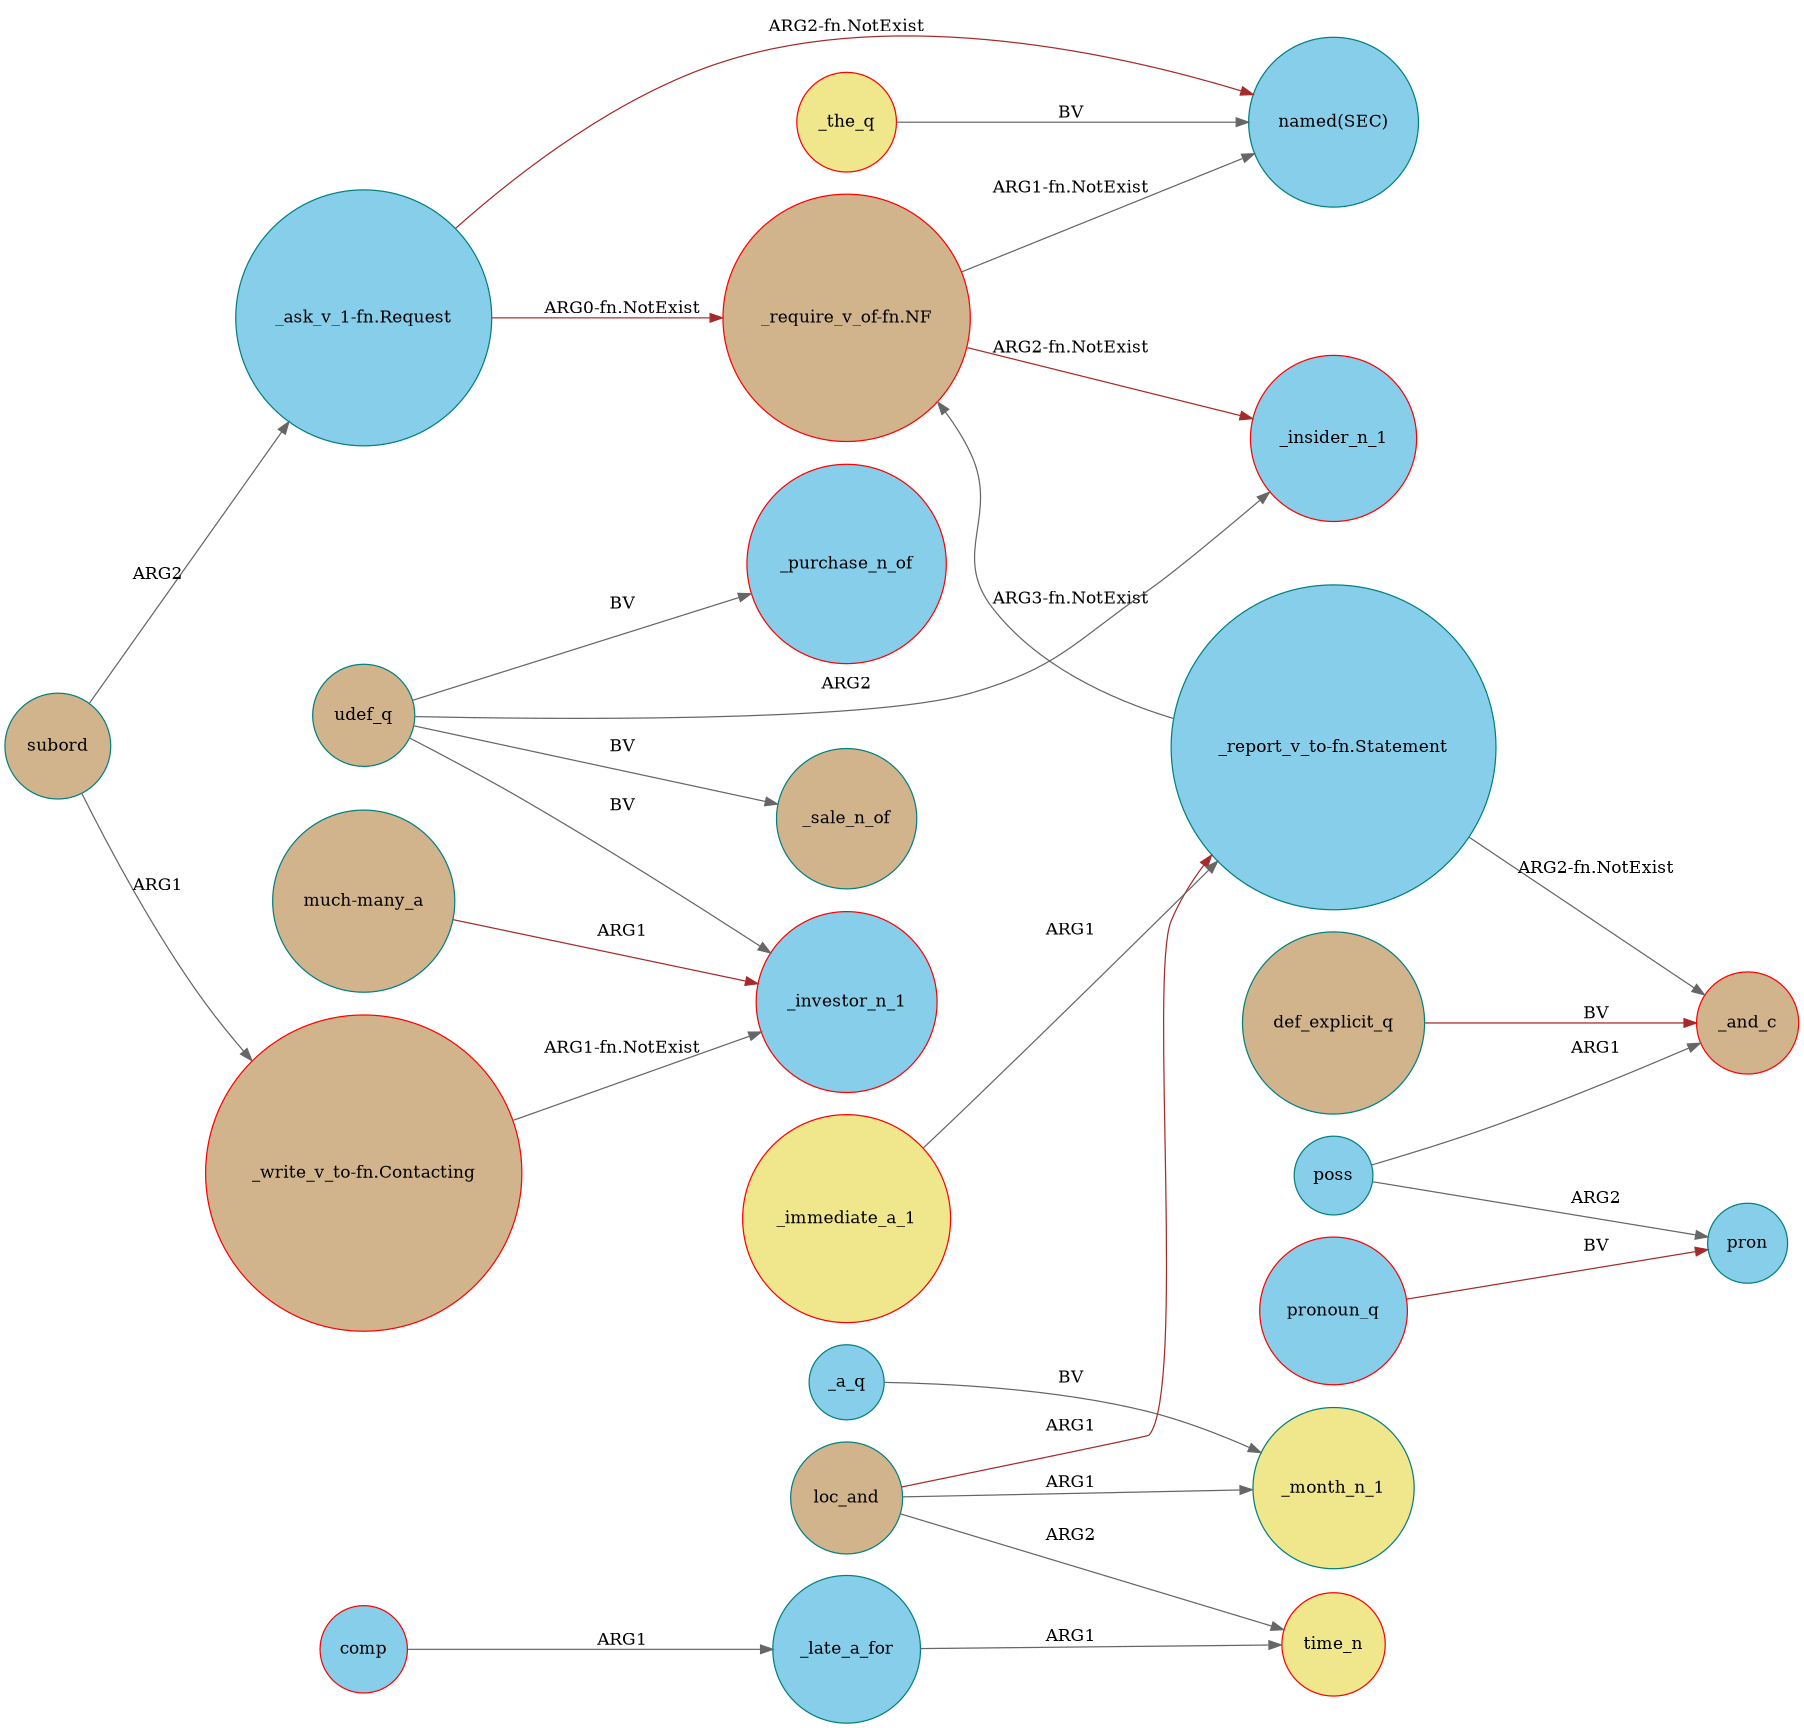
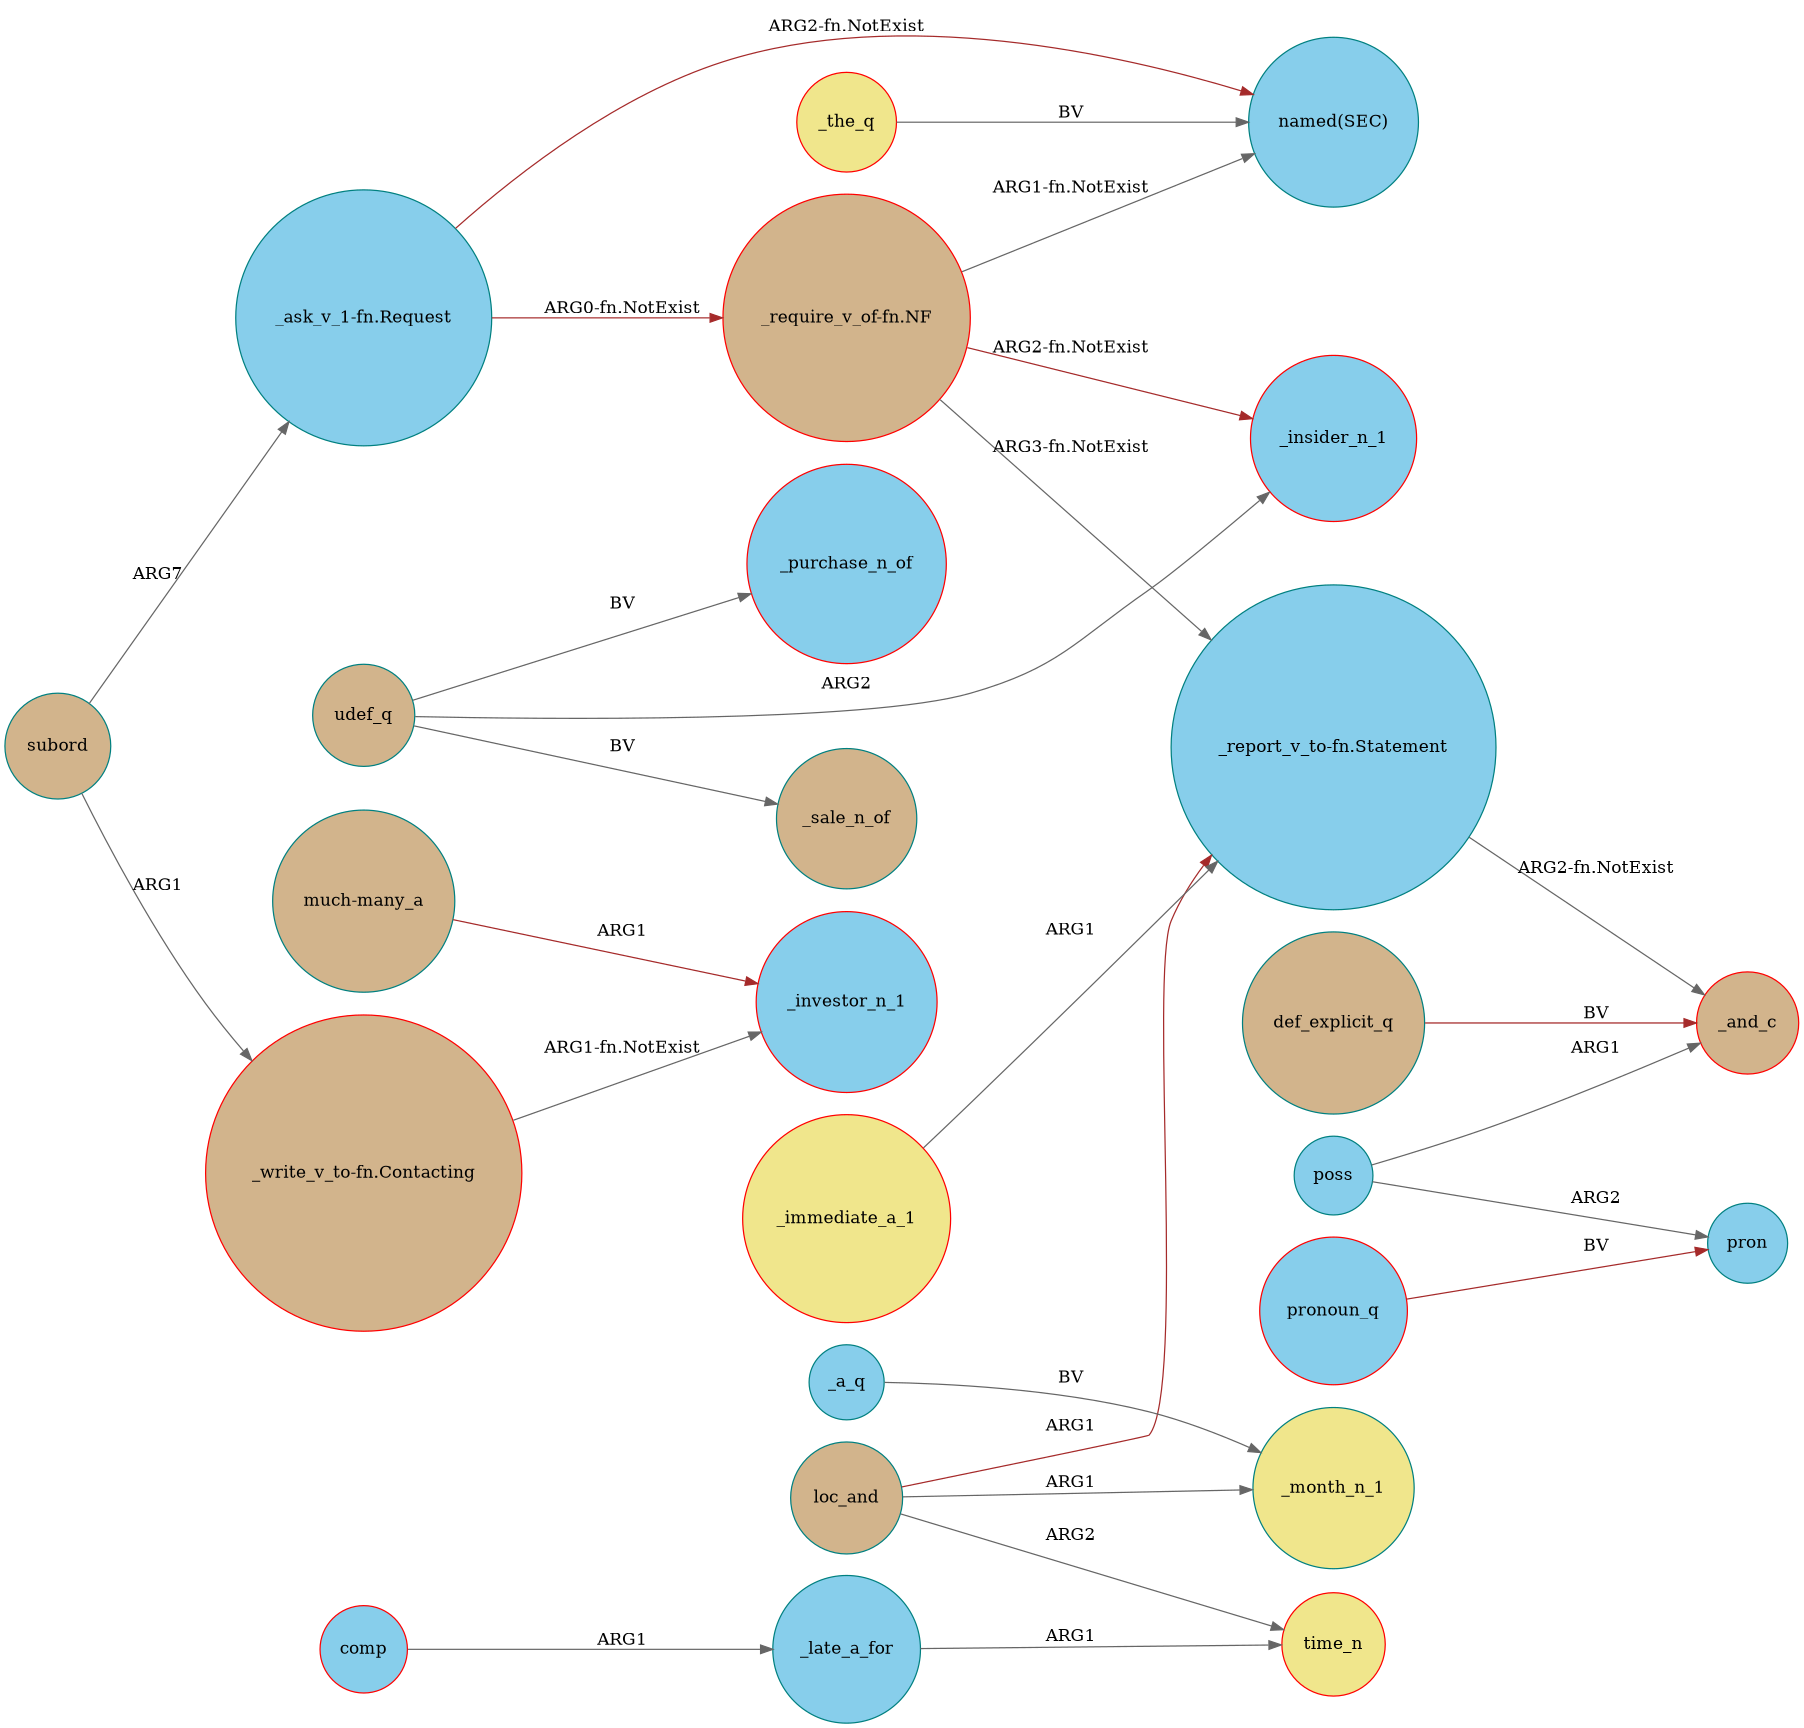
(158, 574) -> (158, 574)
(995, 610) -> (1071, 516)
(587, 838) -> none
